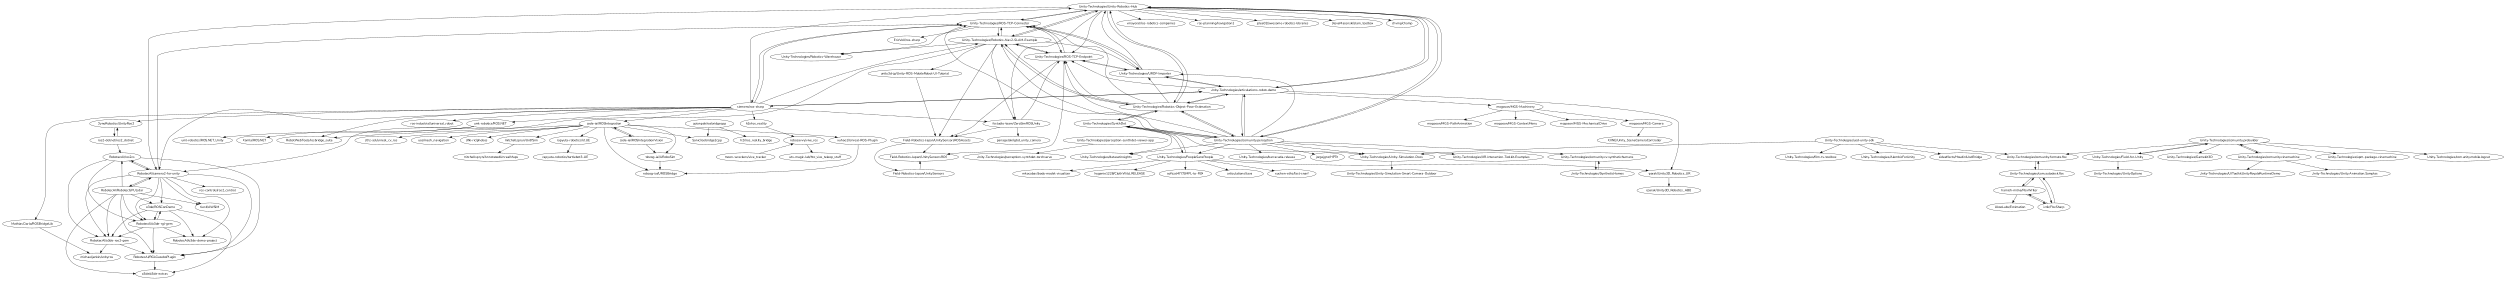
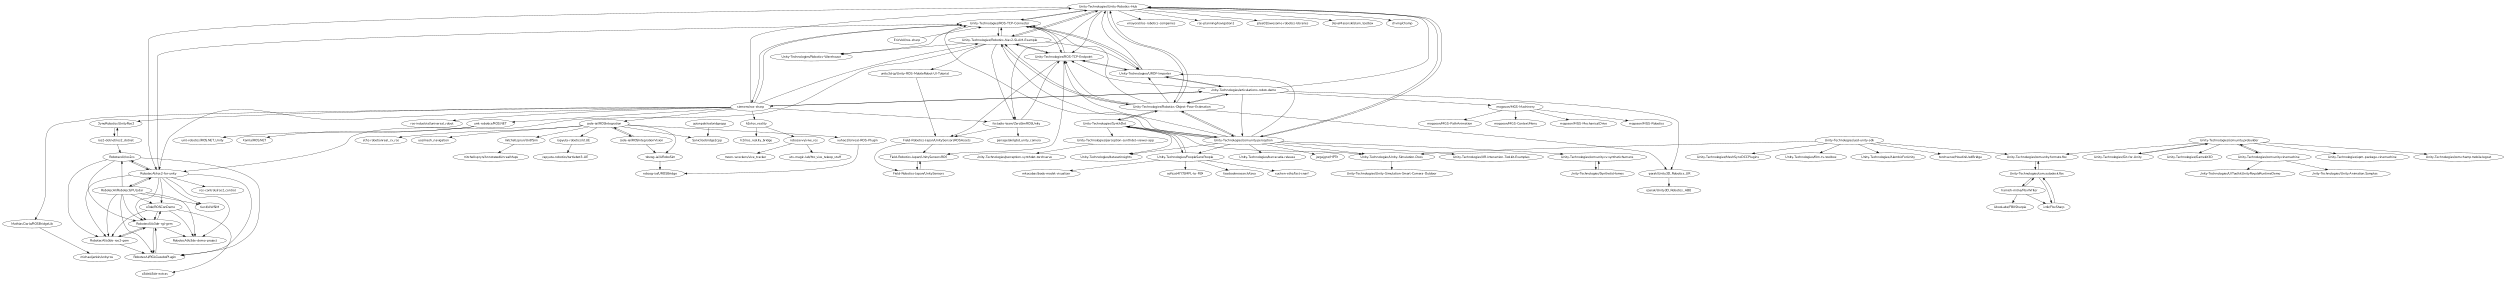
(1423, 24) -> none
(957, 31) -> (953, 32)
(968, 89) -> none
(1245, 116) -> none
(1646, 124) -> (1646, 124)
none -> (1109, 131)
(733, 132) -> (756, 130)
(309, 140) -> none
(381, 140) -> (381, 140)
(477, 140) -> none
(1635, 140) -> none
(775, 149) -> (776, 148)
(618, 155) -> none
none -> (1728, 157)
(1961, 157) -> (1961, 157)
(2118, 157) -> (2118, 157)
(2459, 157) -> (2459, 157)
none -> (917, 164)
(1429, 165) -> (1439, 131)
(159, 174) -> (159, 174)
(1120, 174) -> none
(1240, 174) -> (1240, 174)
(2118, 174) -> none
(2039, 199) -> none
(2010, 207) -> (2010, 207)
(104, 248) -> (132, 233)
(66, 250) -> (185, 204)
(155, 264) -> (156, 242)
